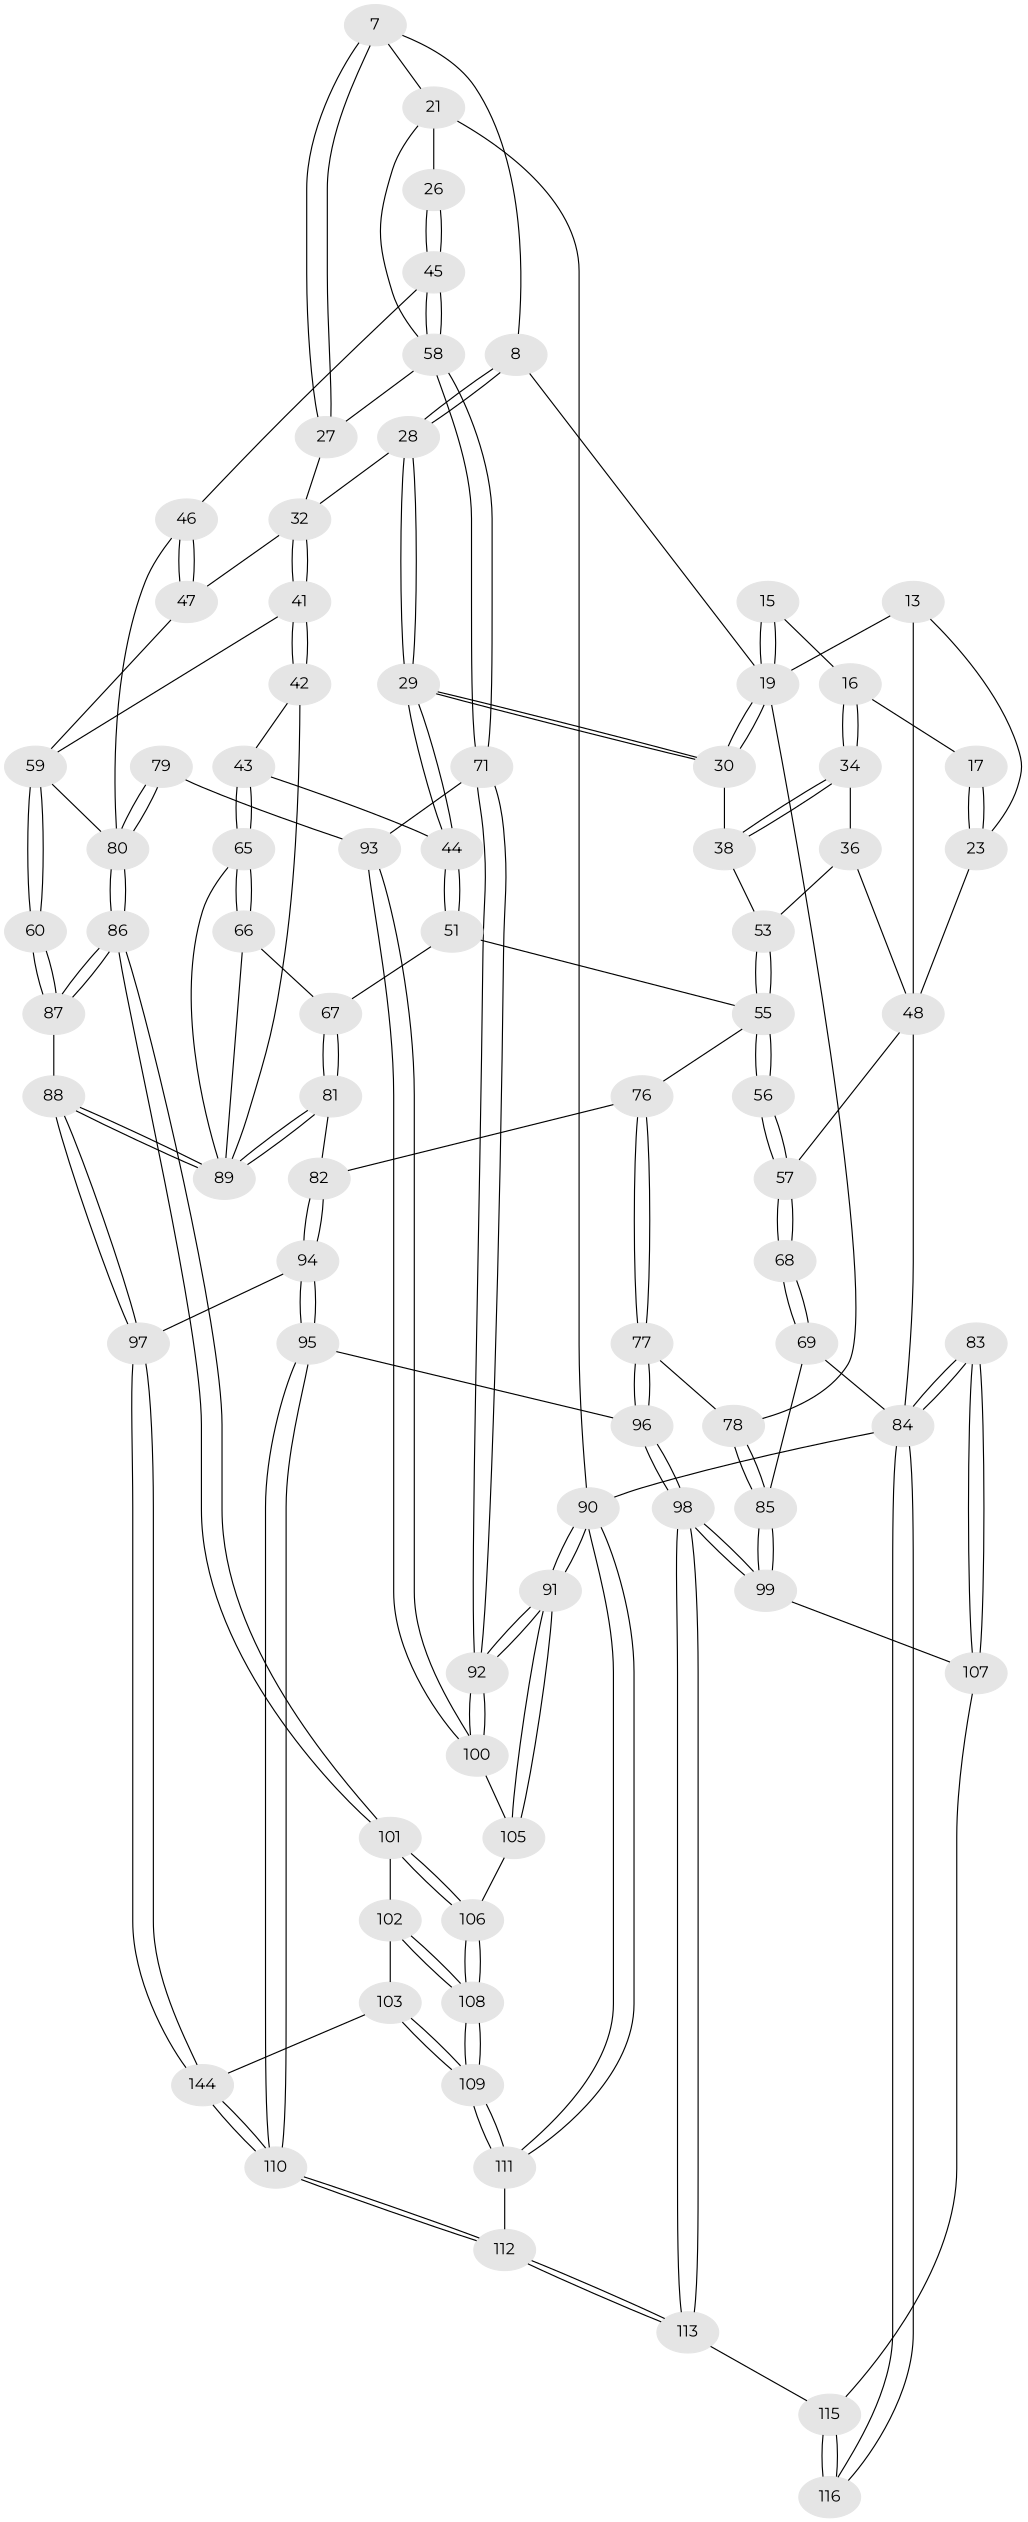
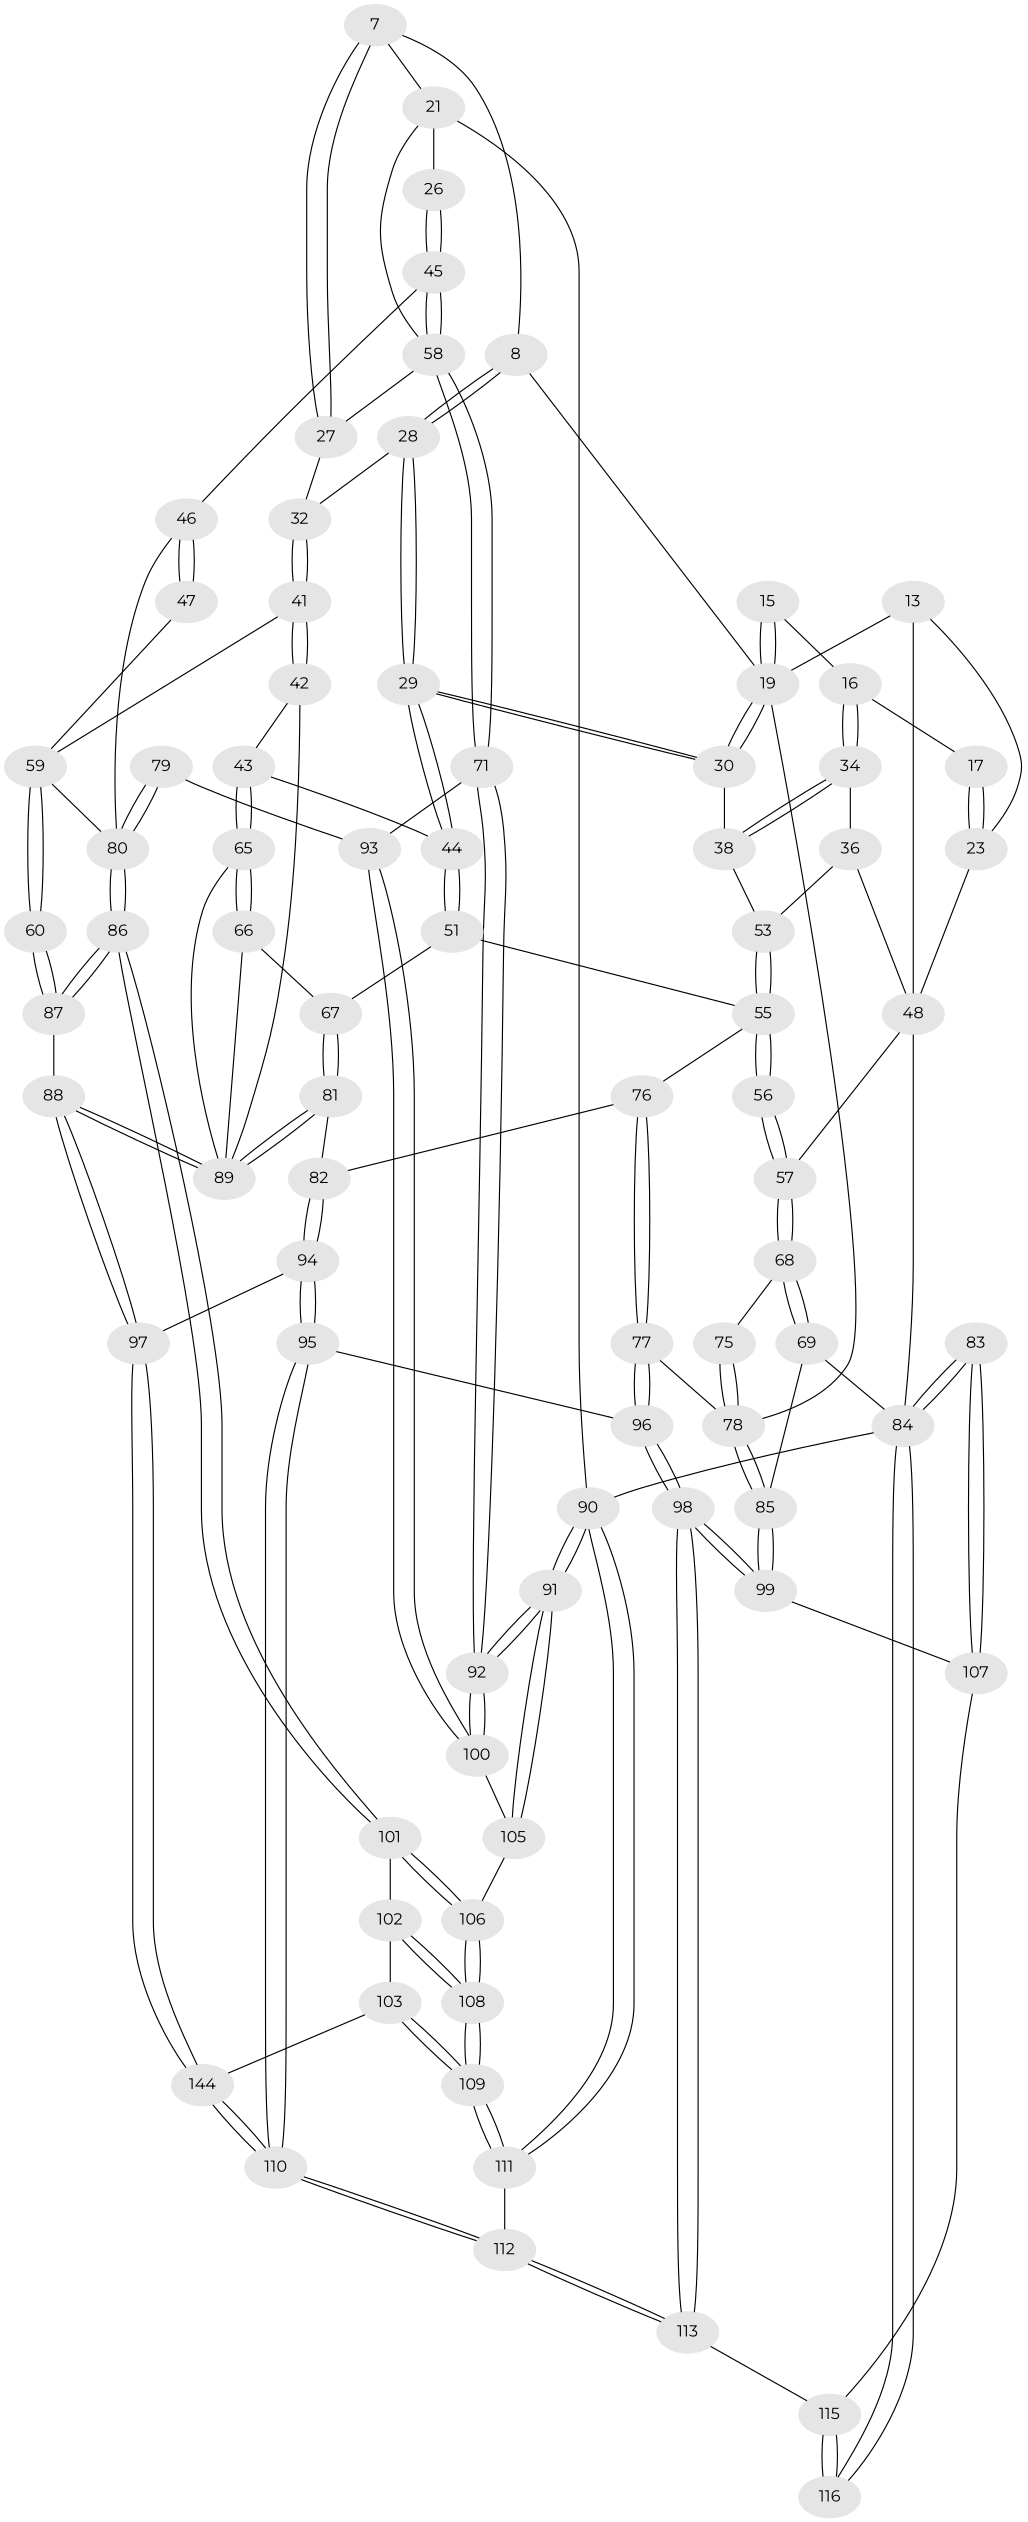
(243, 561) -> none
none -> (724, 1344)
